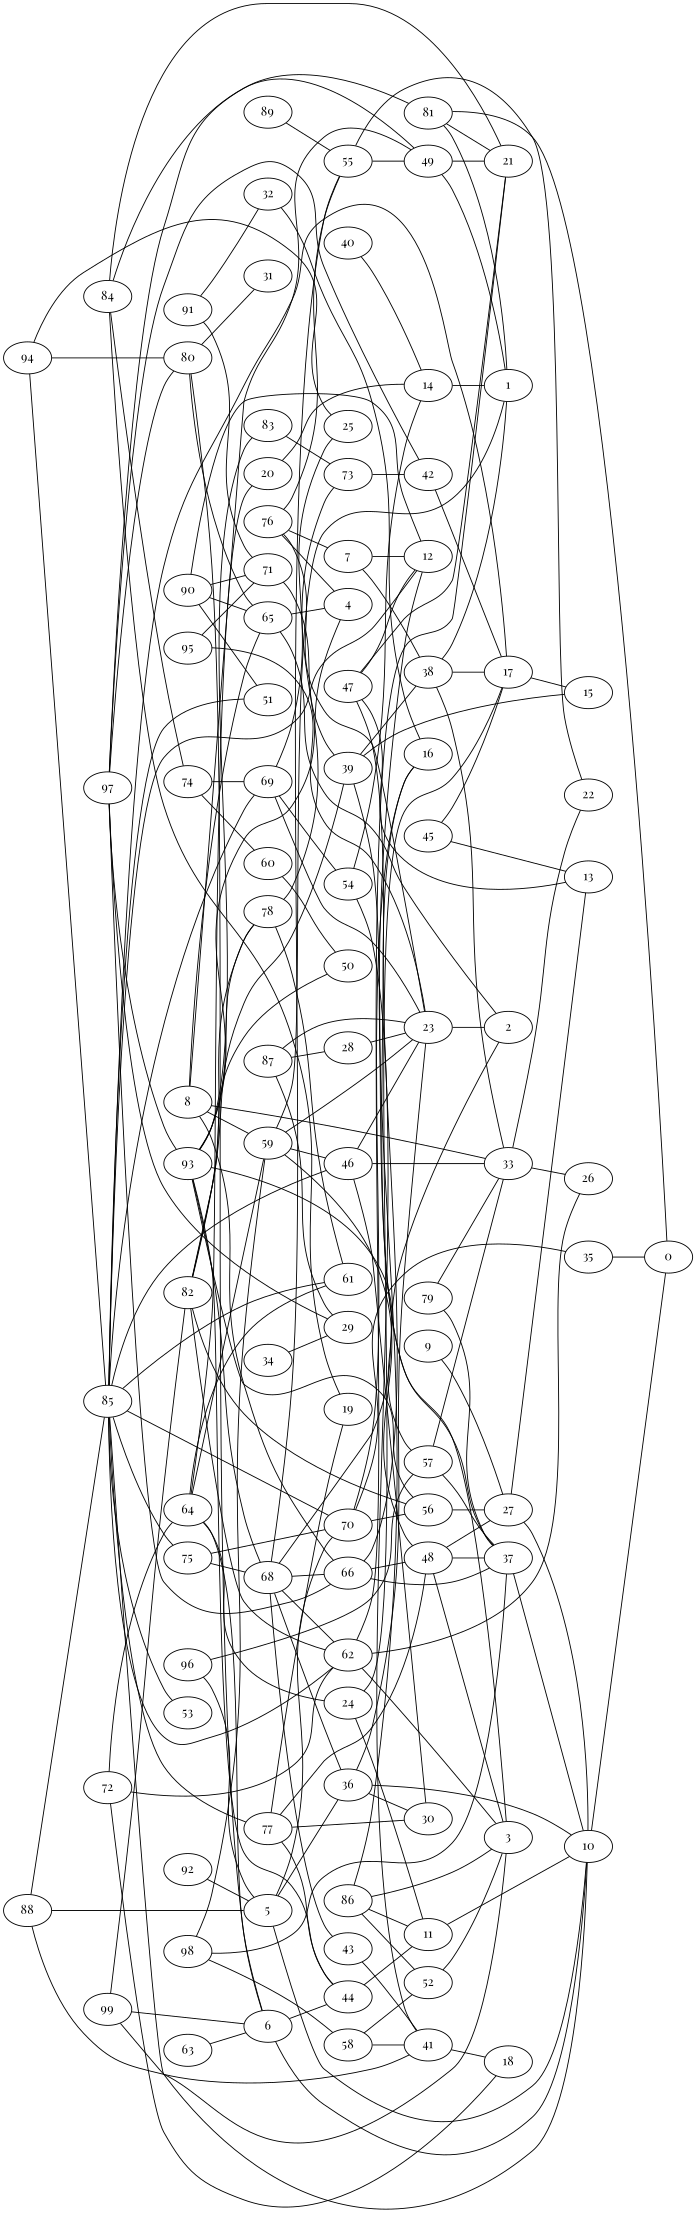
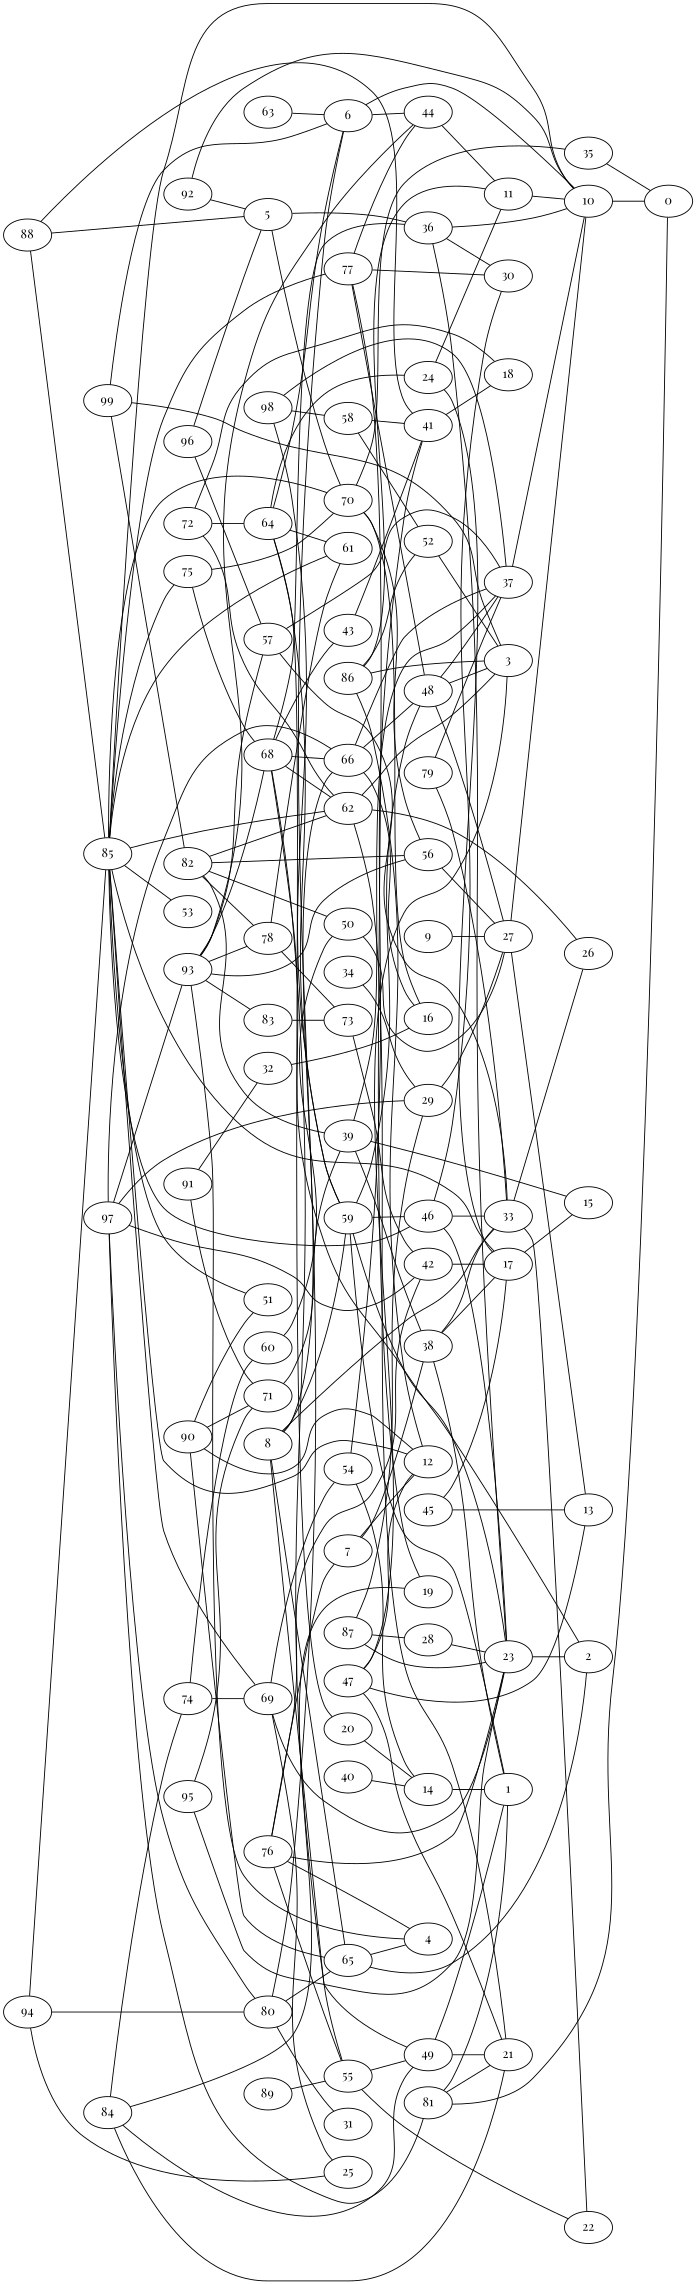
none -> (470, 1039)
none -> (423, 1051)
none -> (323, 1529)
(466, 2119) -> (381, 57)
